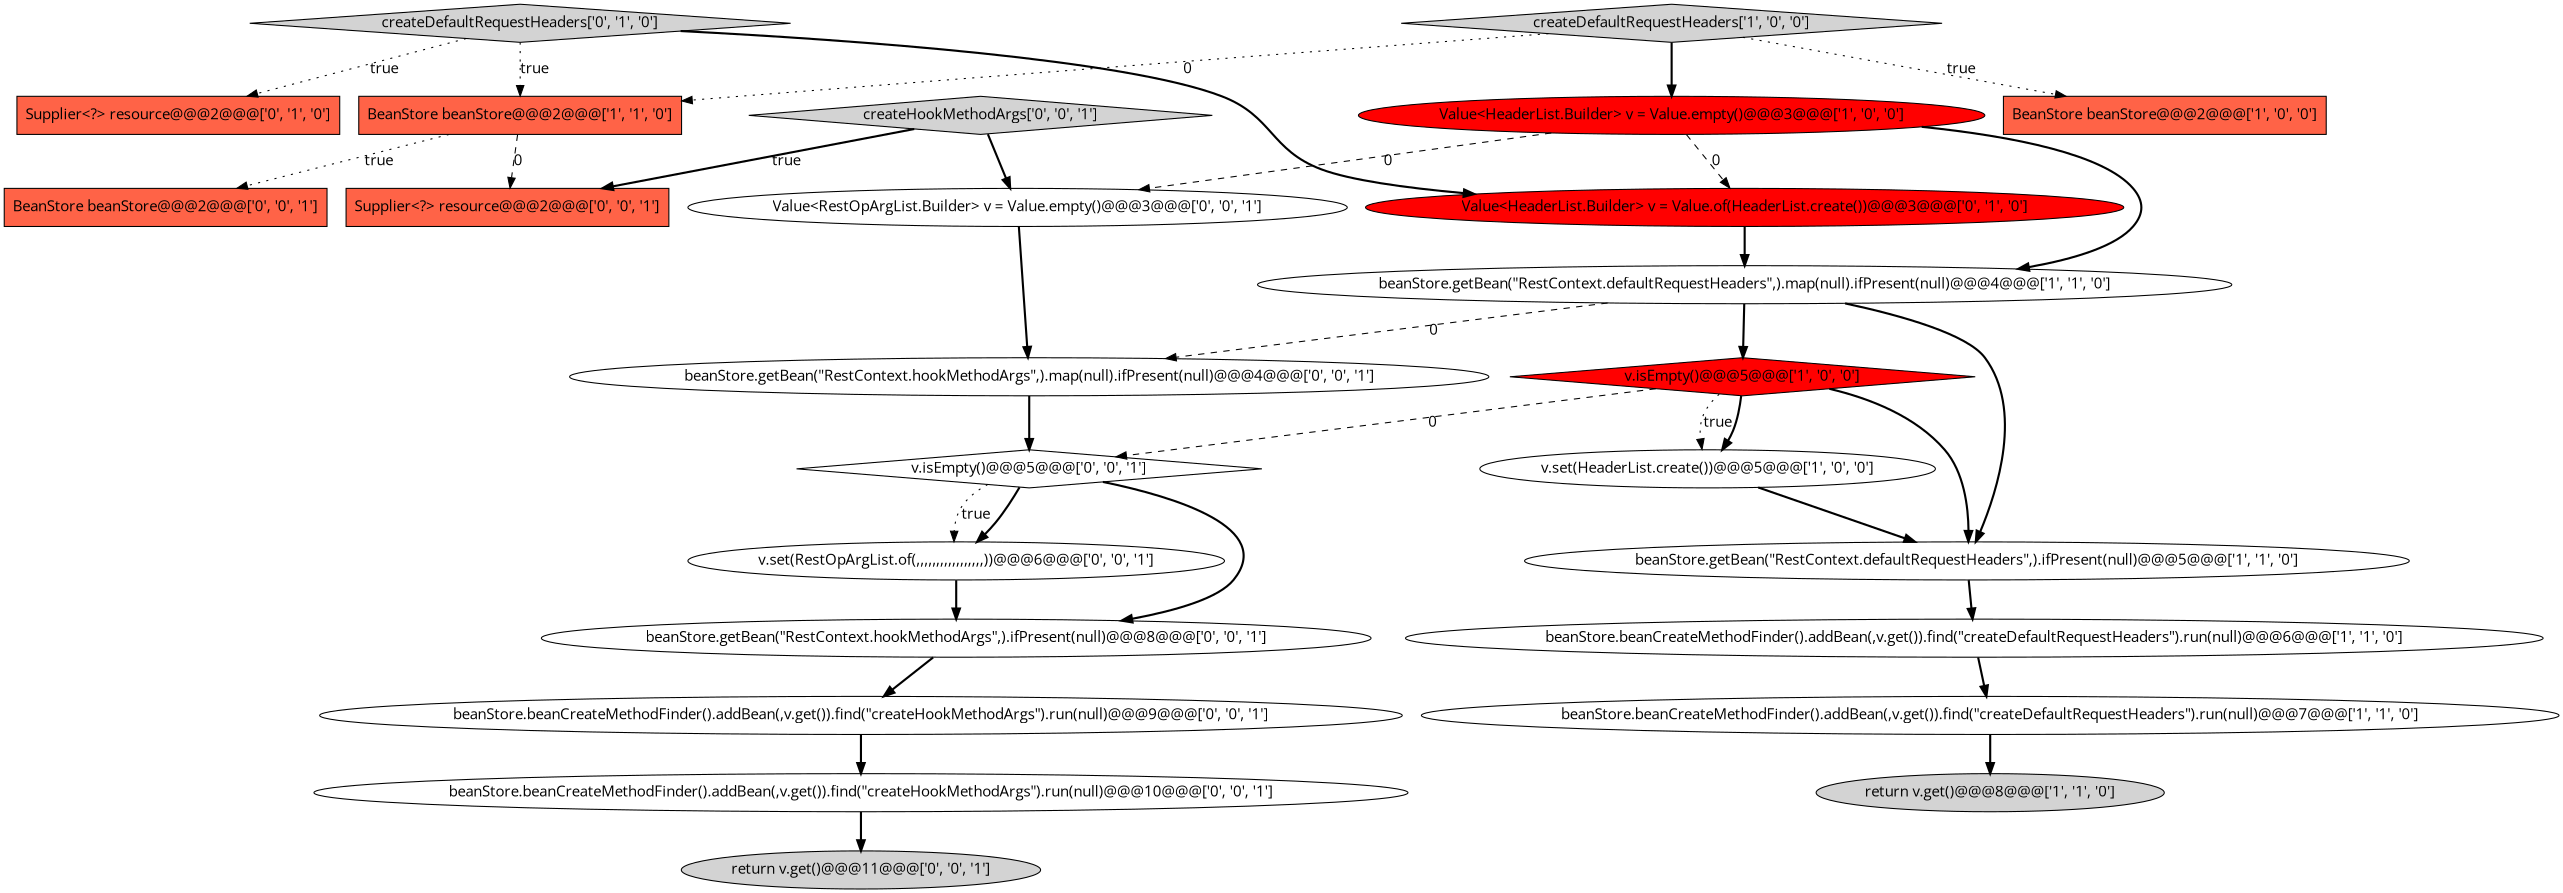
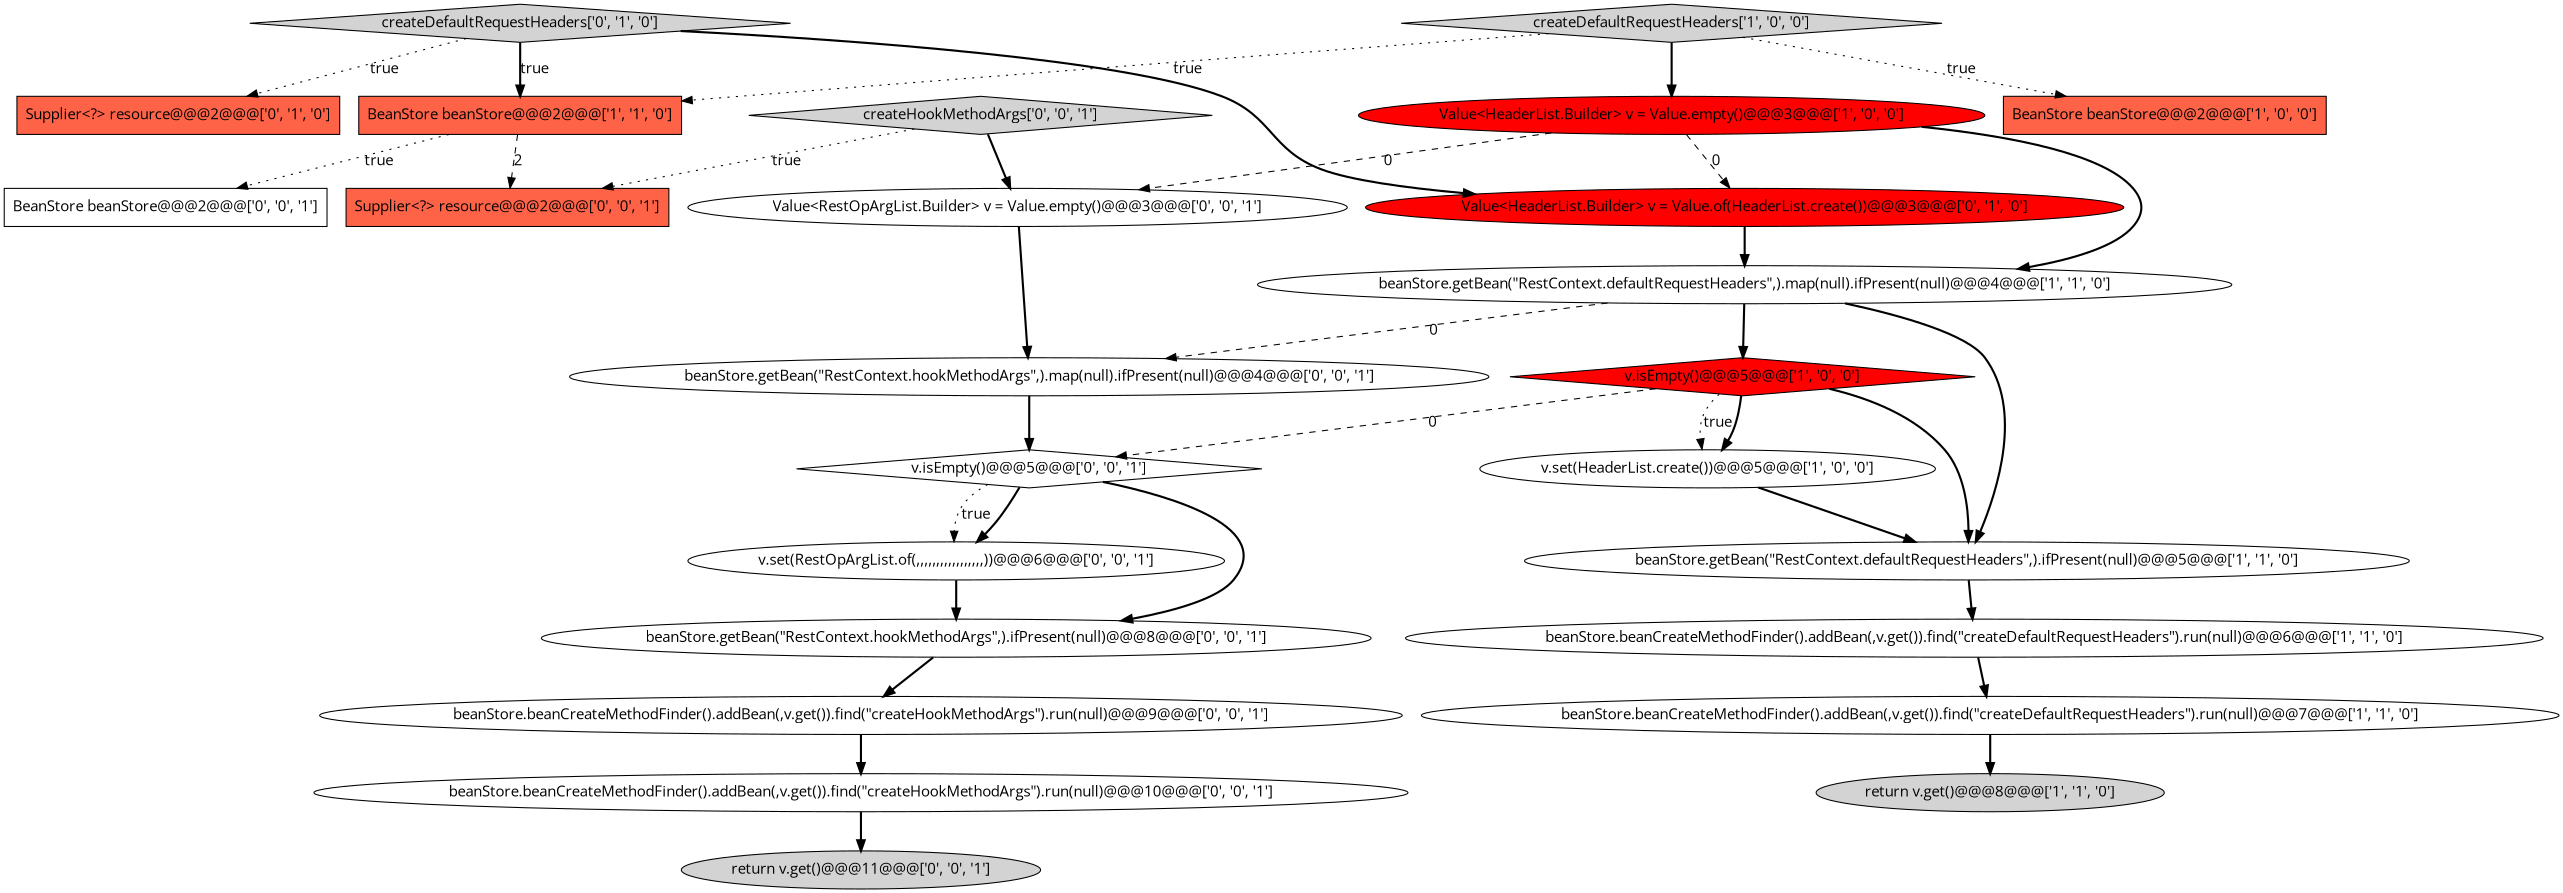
(520, 64) -> (520, 64)
(1188, 69) -> (1188, 69)
(764, 158) -> (764, 158)
(519, 161) -> (519, 161)
(166, 207) -> (166, 207)
